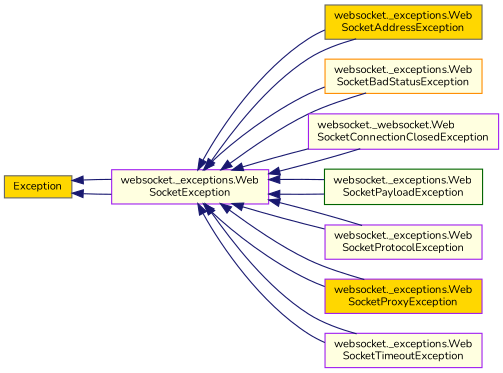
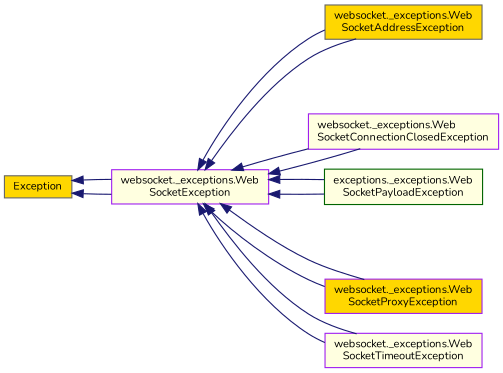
(404, 76) -> none
(404, 132) -> (404, 132)
(404, 187) -> (404, 187)
(404, 242) -> none
